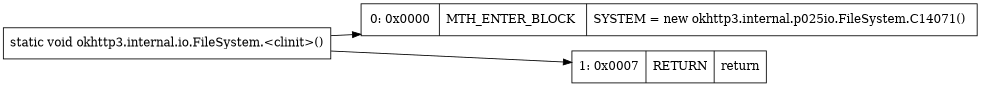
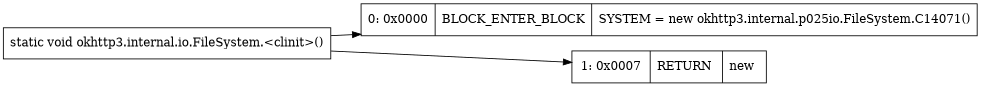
(511, 19) -> (513, 19)
(740, 66) -> (742, 66)
